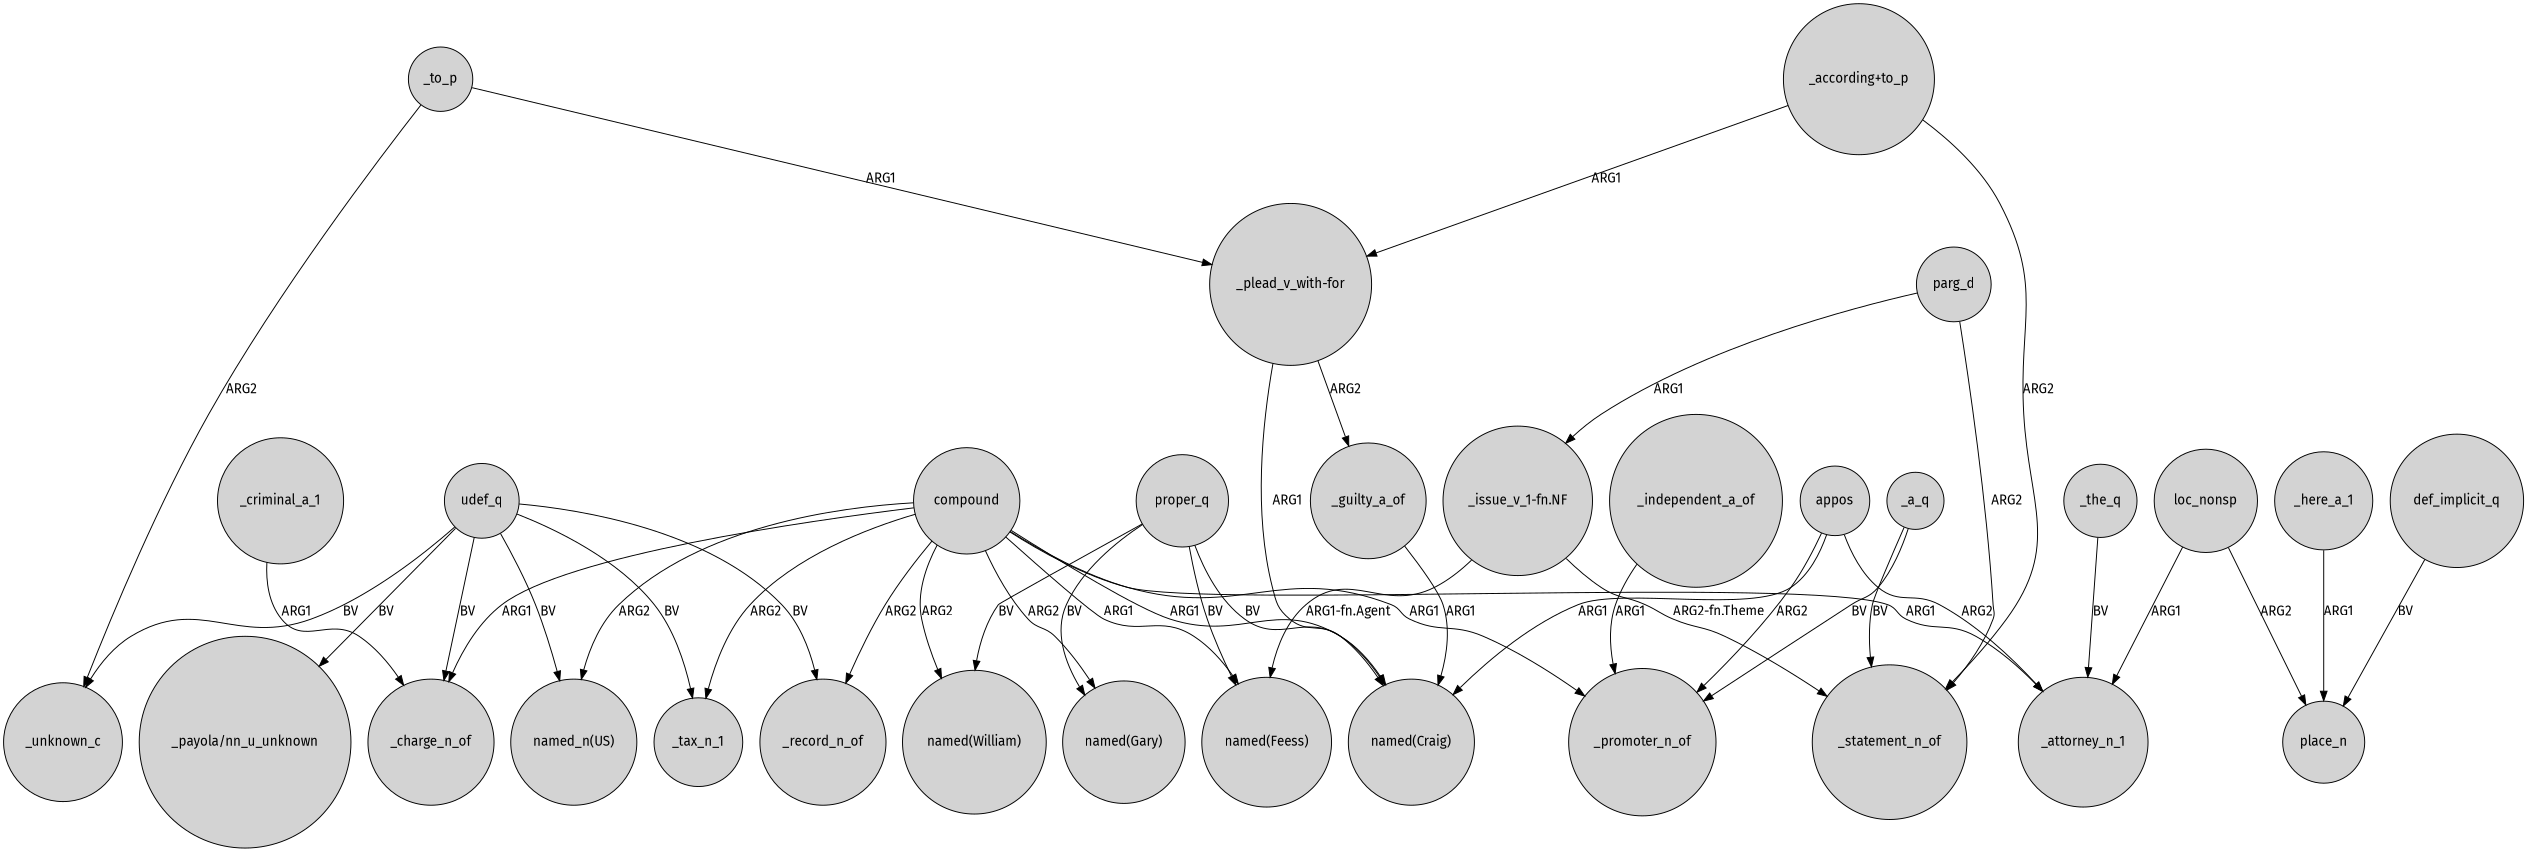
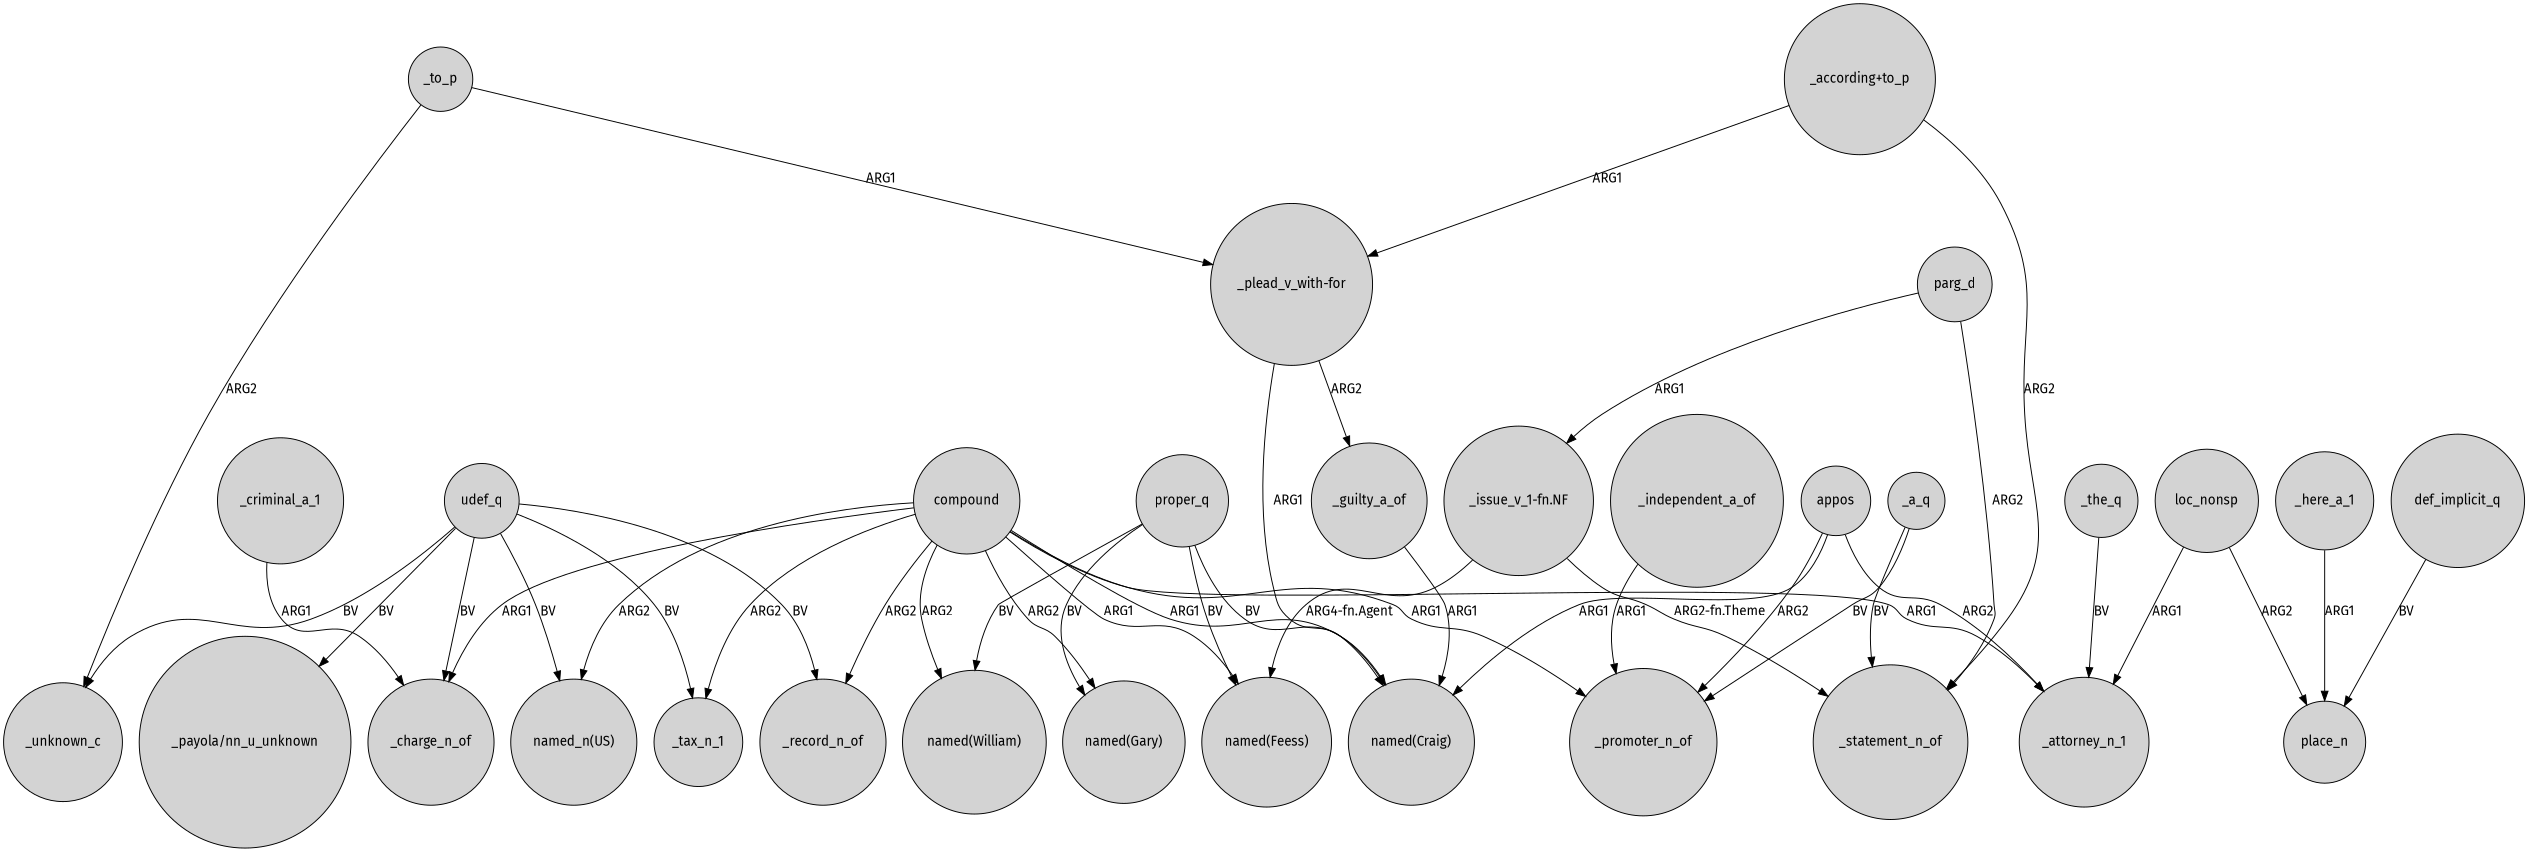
(1349, 612) -> (1350, 612)
